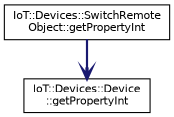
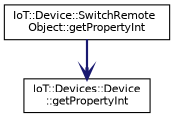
(87, 22) -> (87, 22)
